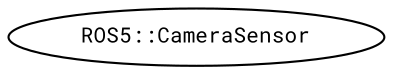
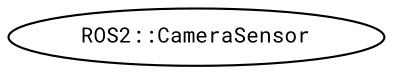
(196, 37) -> (196, 37)
